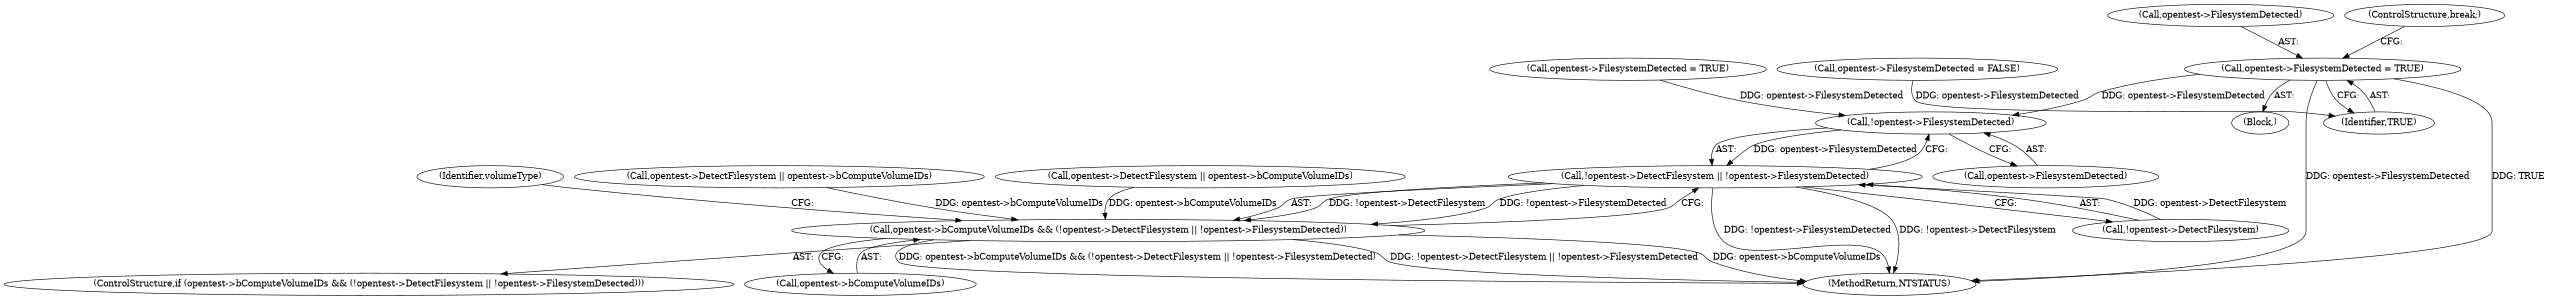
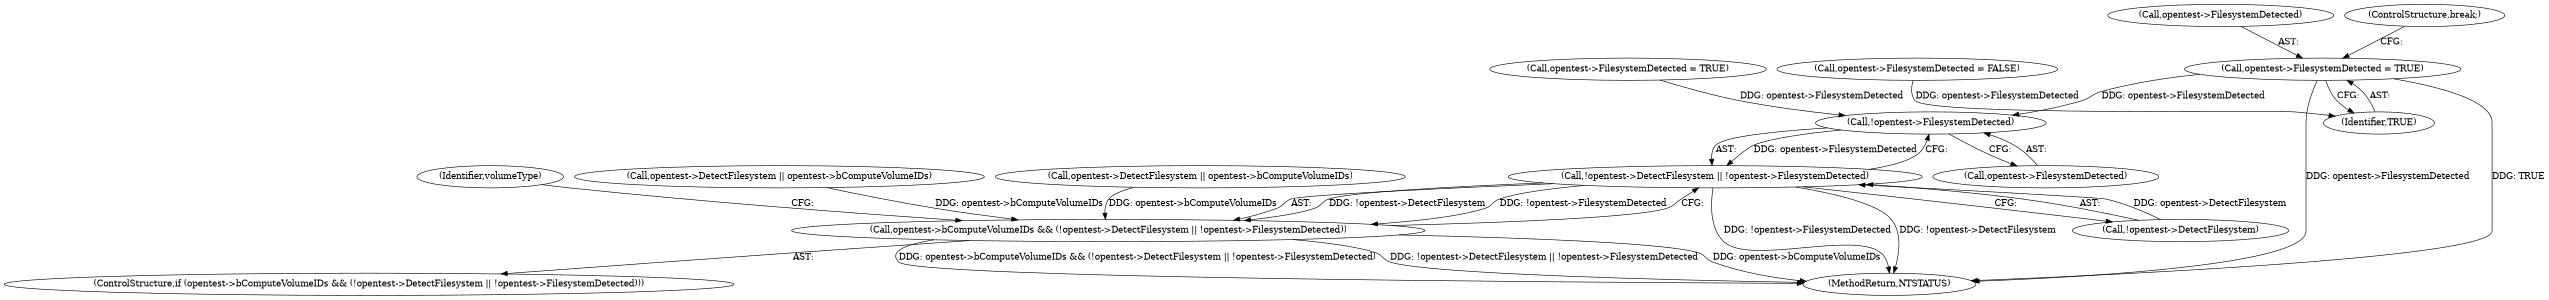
(2260, 123) -> none
(860, 284) -> none
